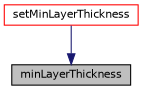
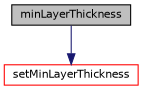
(71, 40) -> (71, 40)
